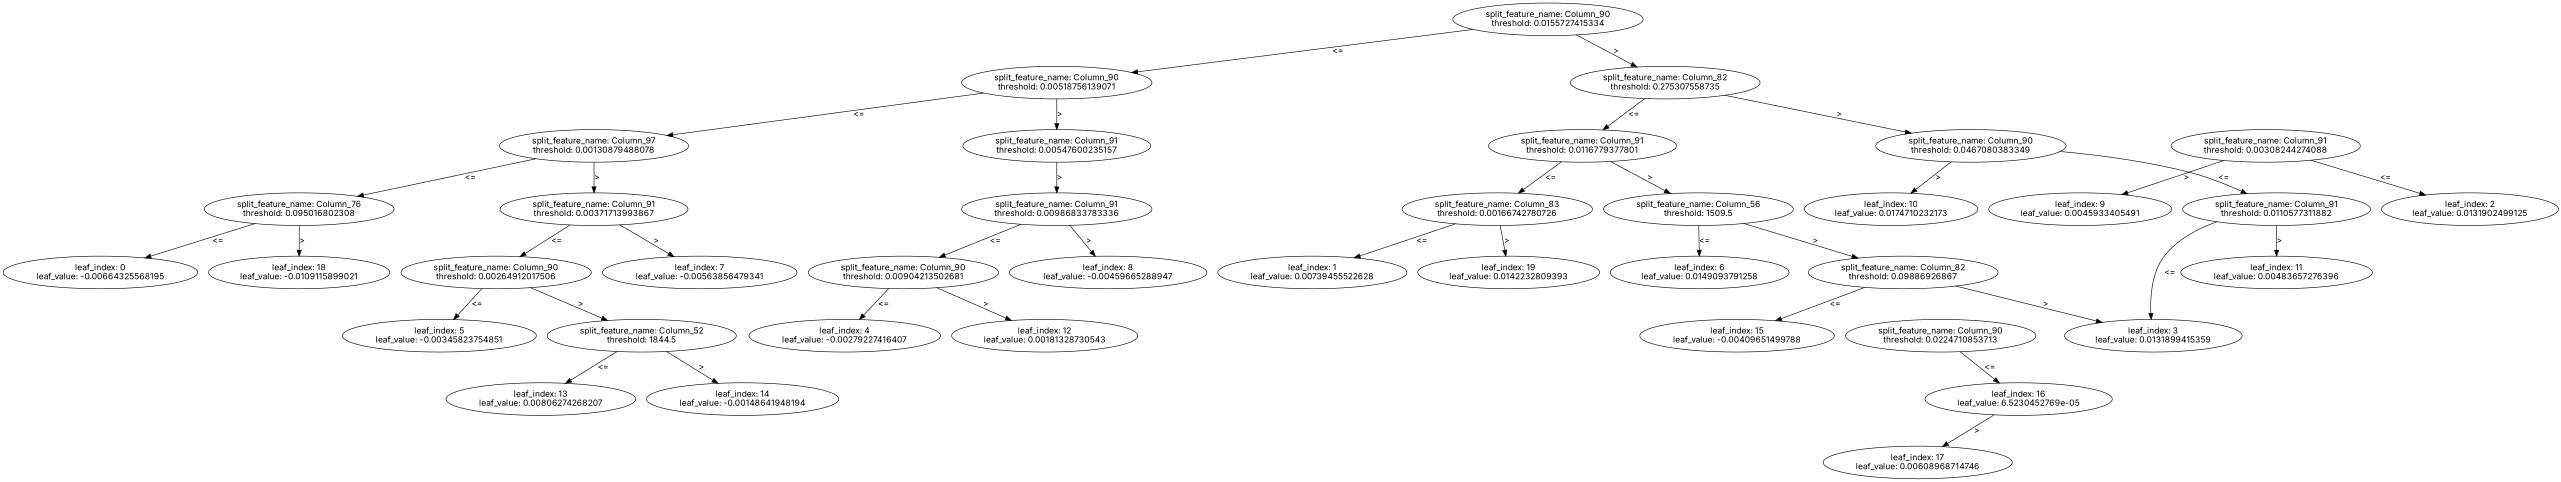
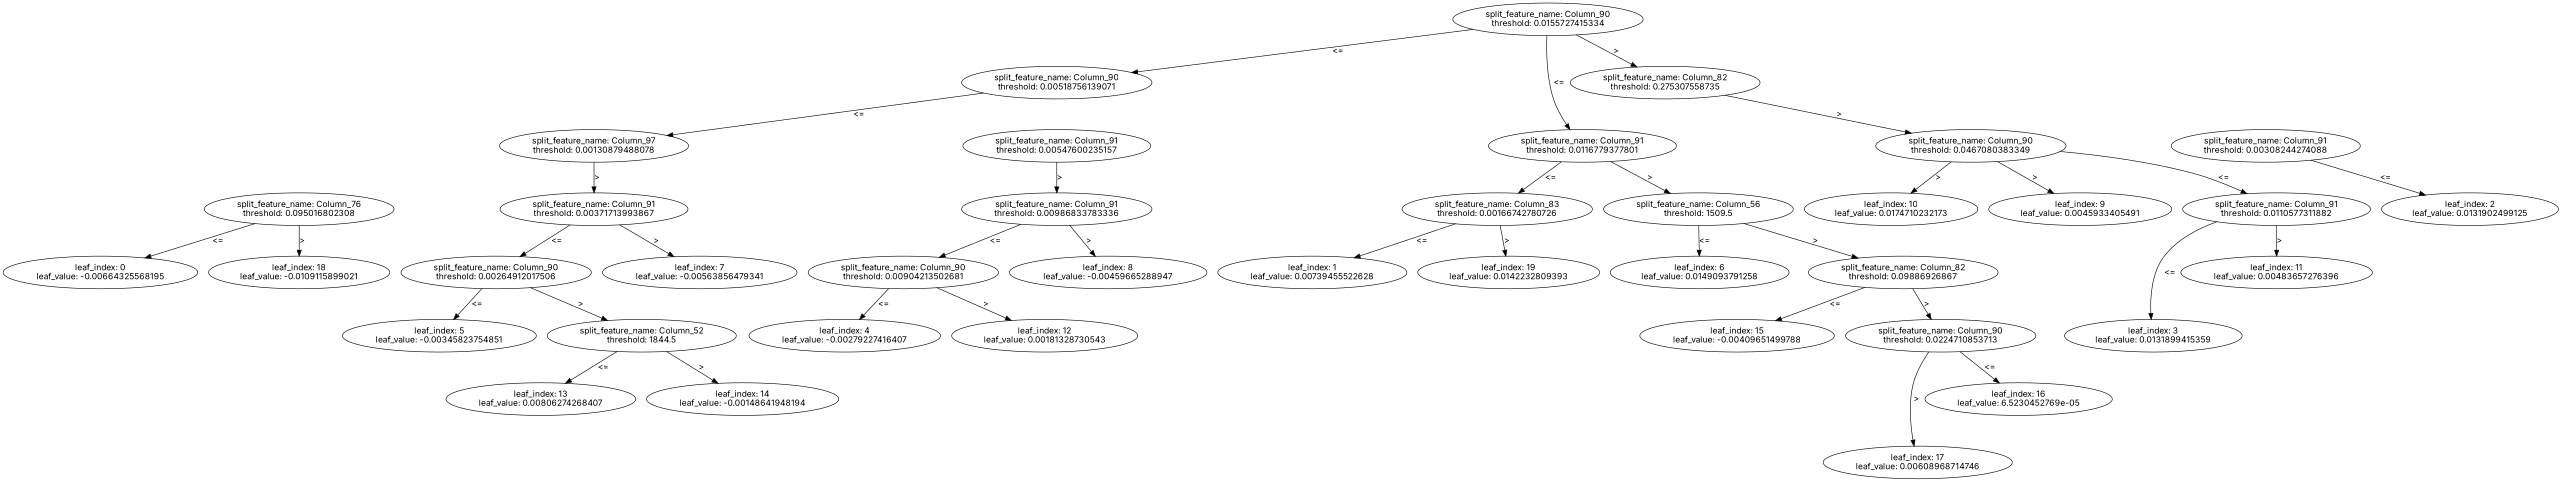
(1057, 111) -> none
(1626, 112) -> (1549, 82)
(450, 177) -> none
(2176, 177) -> (2023, 176)
(2026, 304) -> (1920, 301)
(541, 399) -> (541, 399)
(1971, 429) -> (1911, 394)
